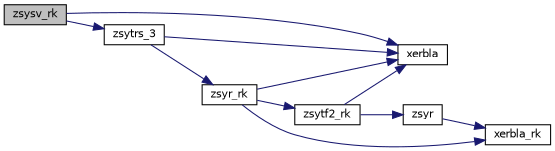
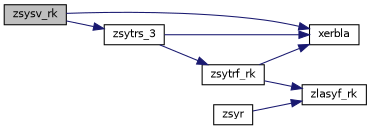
(230, 95) -> (233, 75)
(327, 115) -> none
(518, 135) -> (334, 95)
